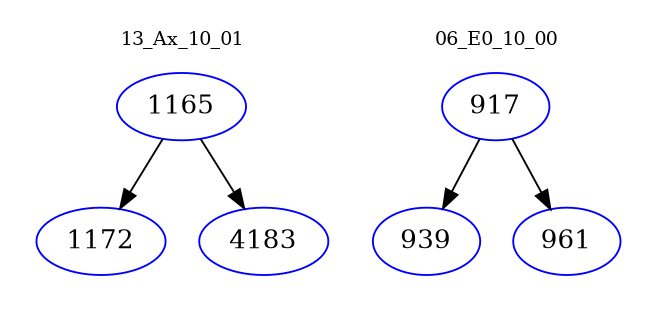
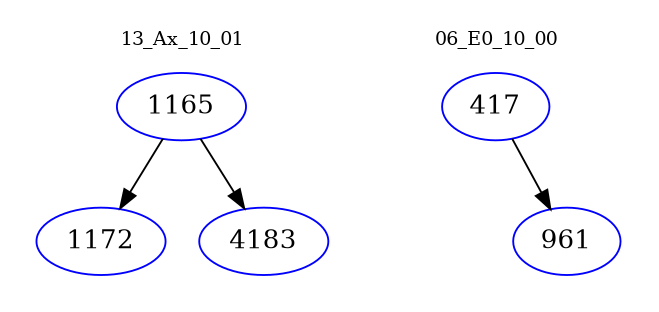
(496, 107) -> (496, 107)
(427, 241) -> none
